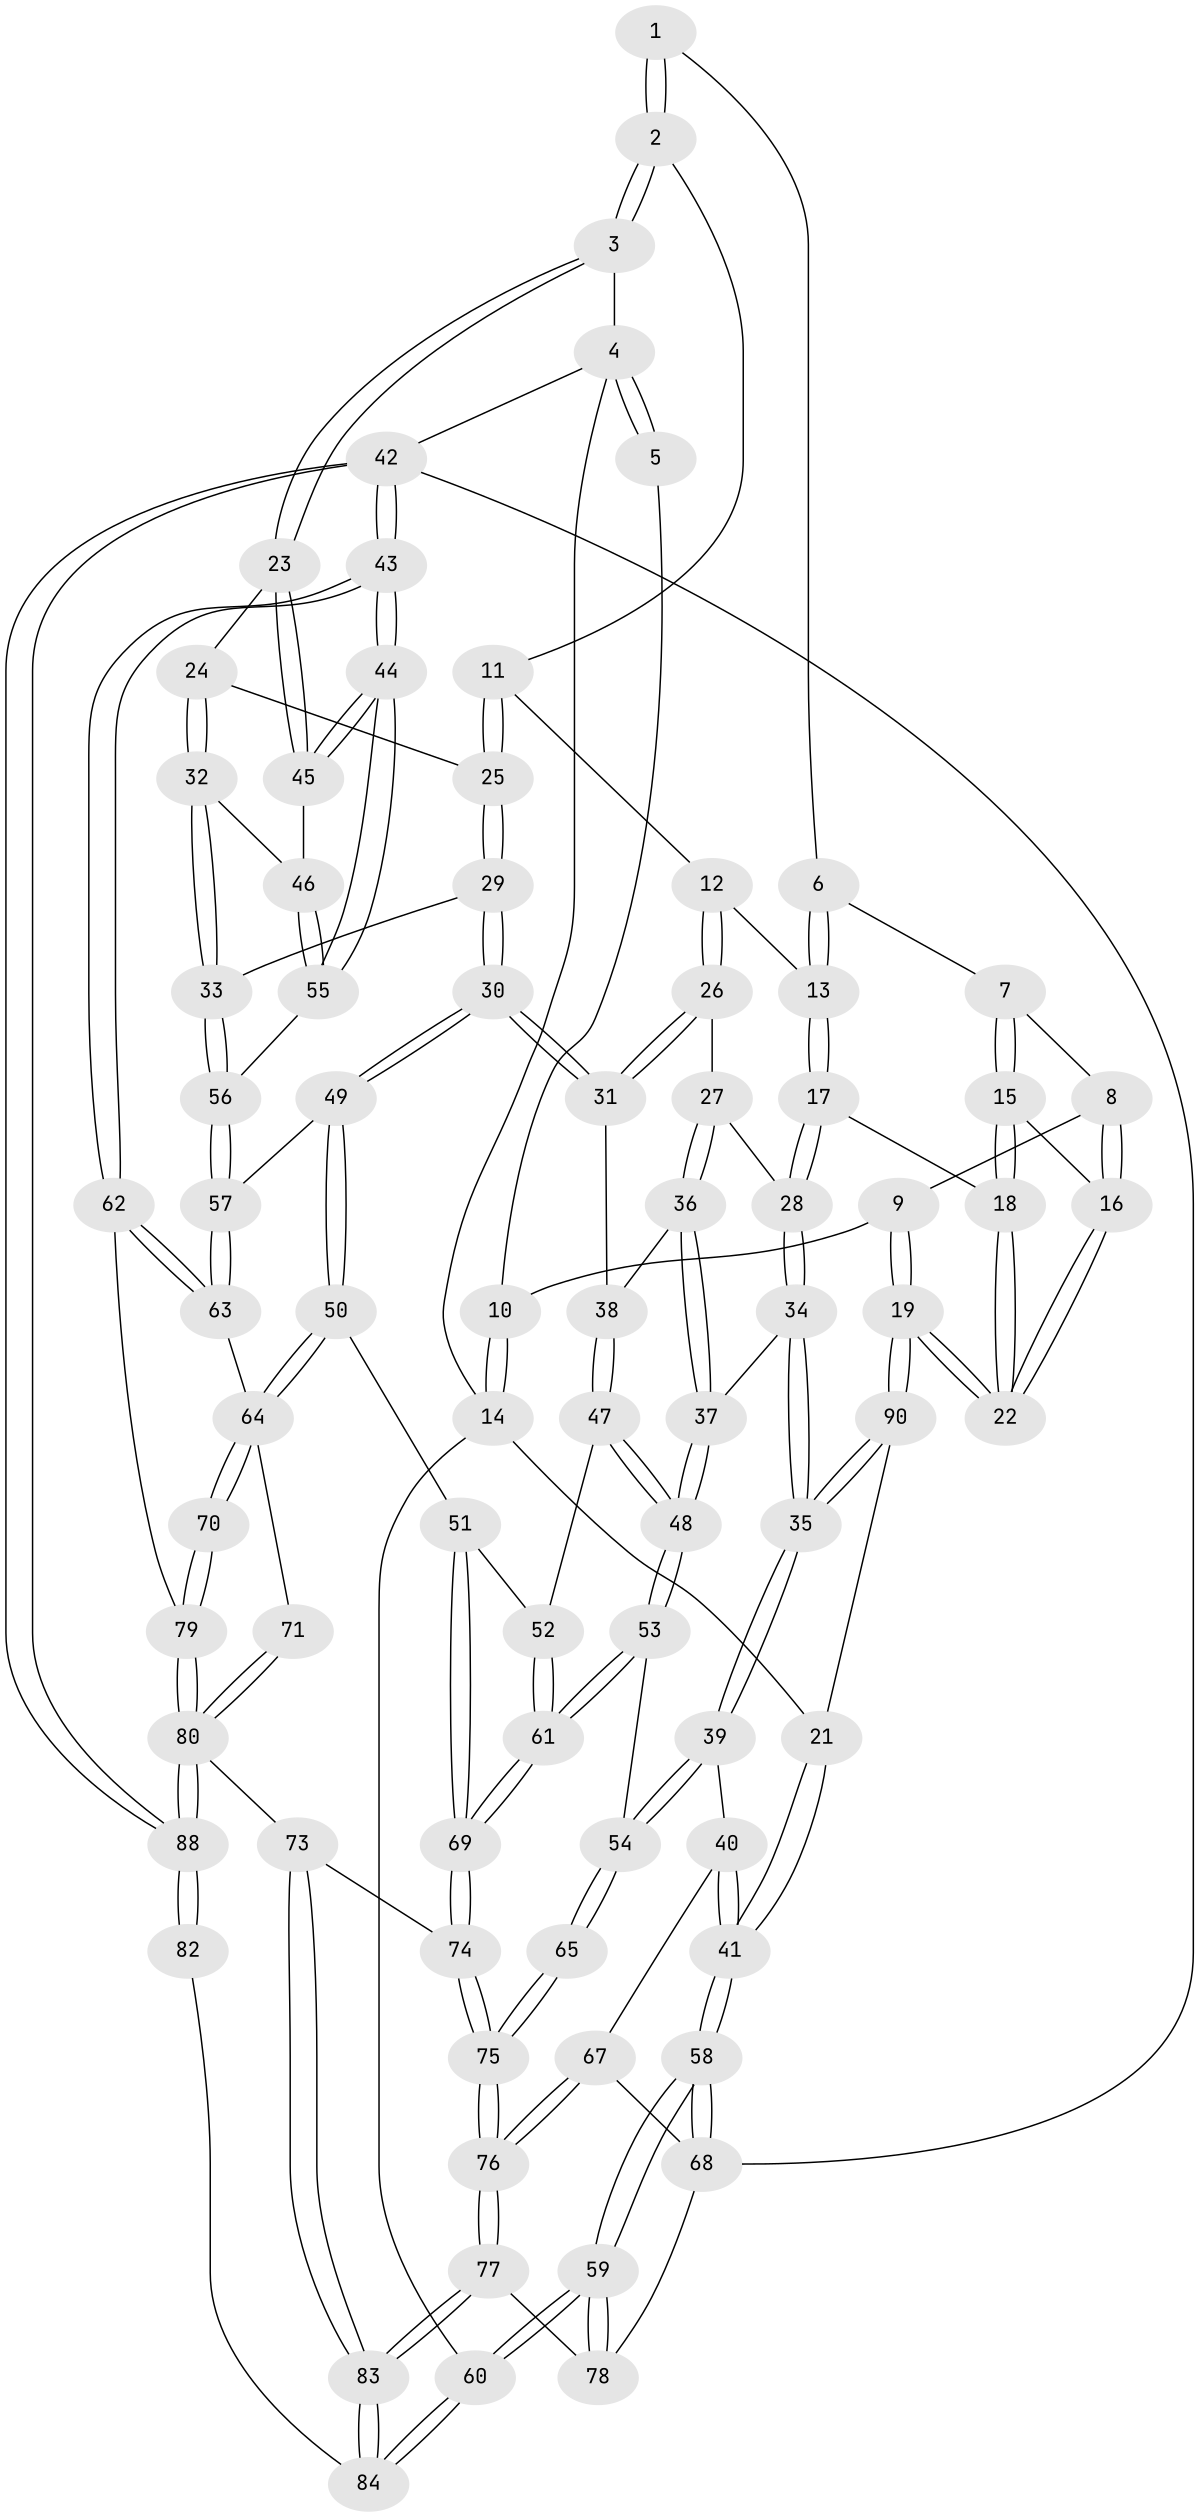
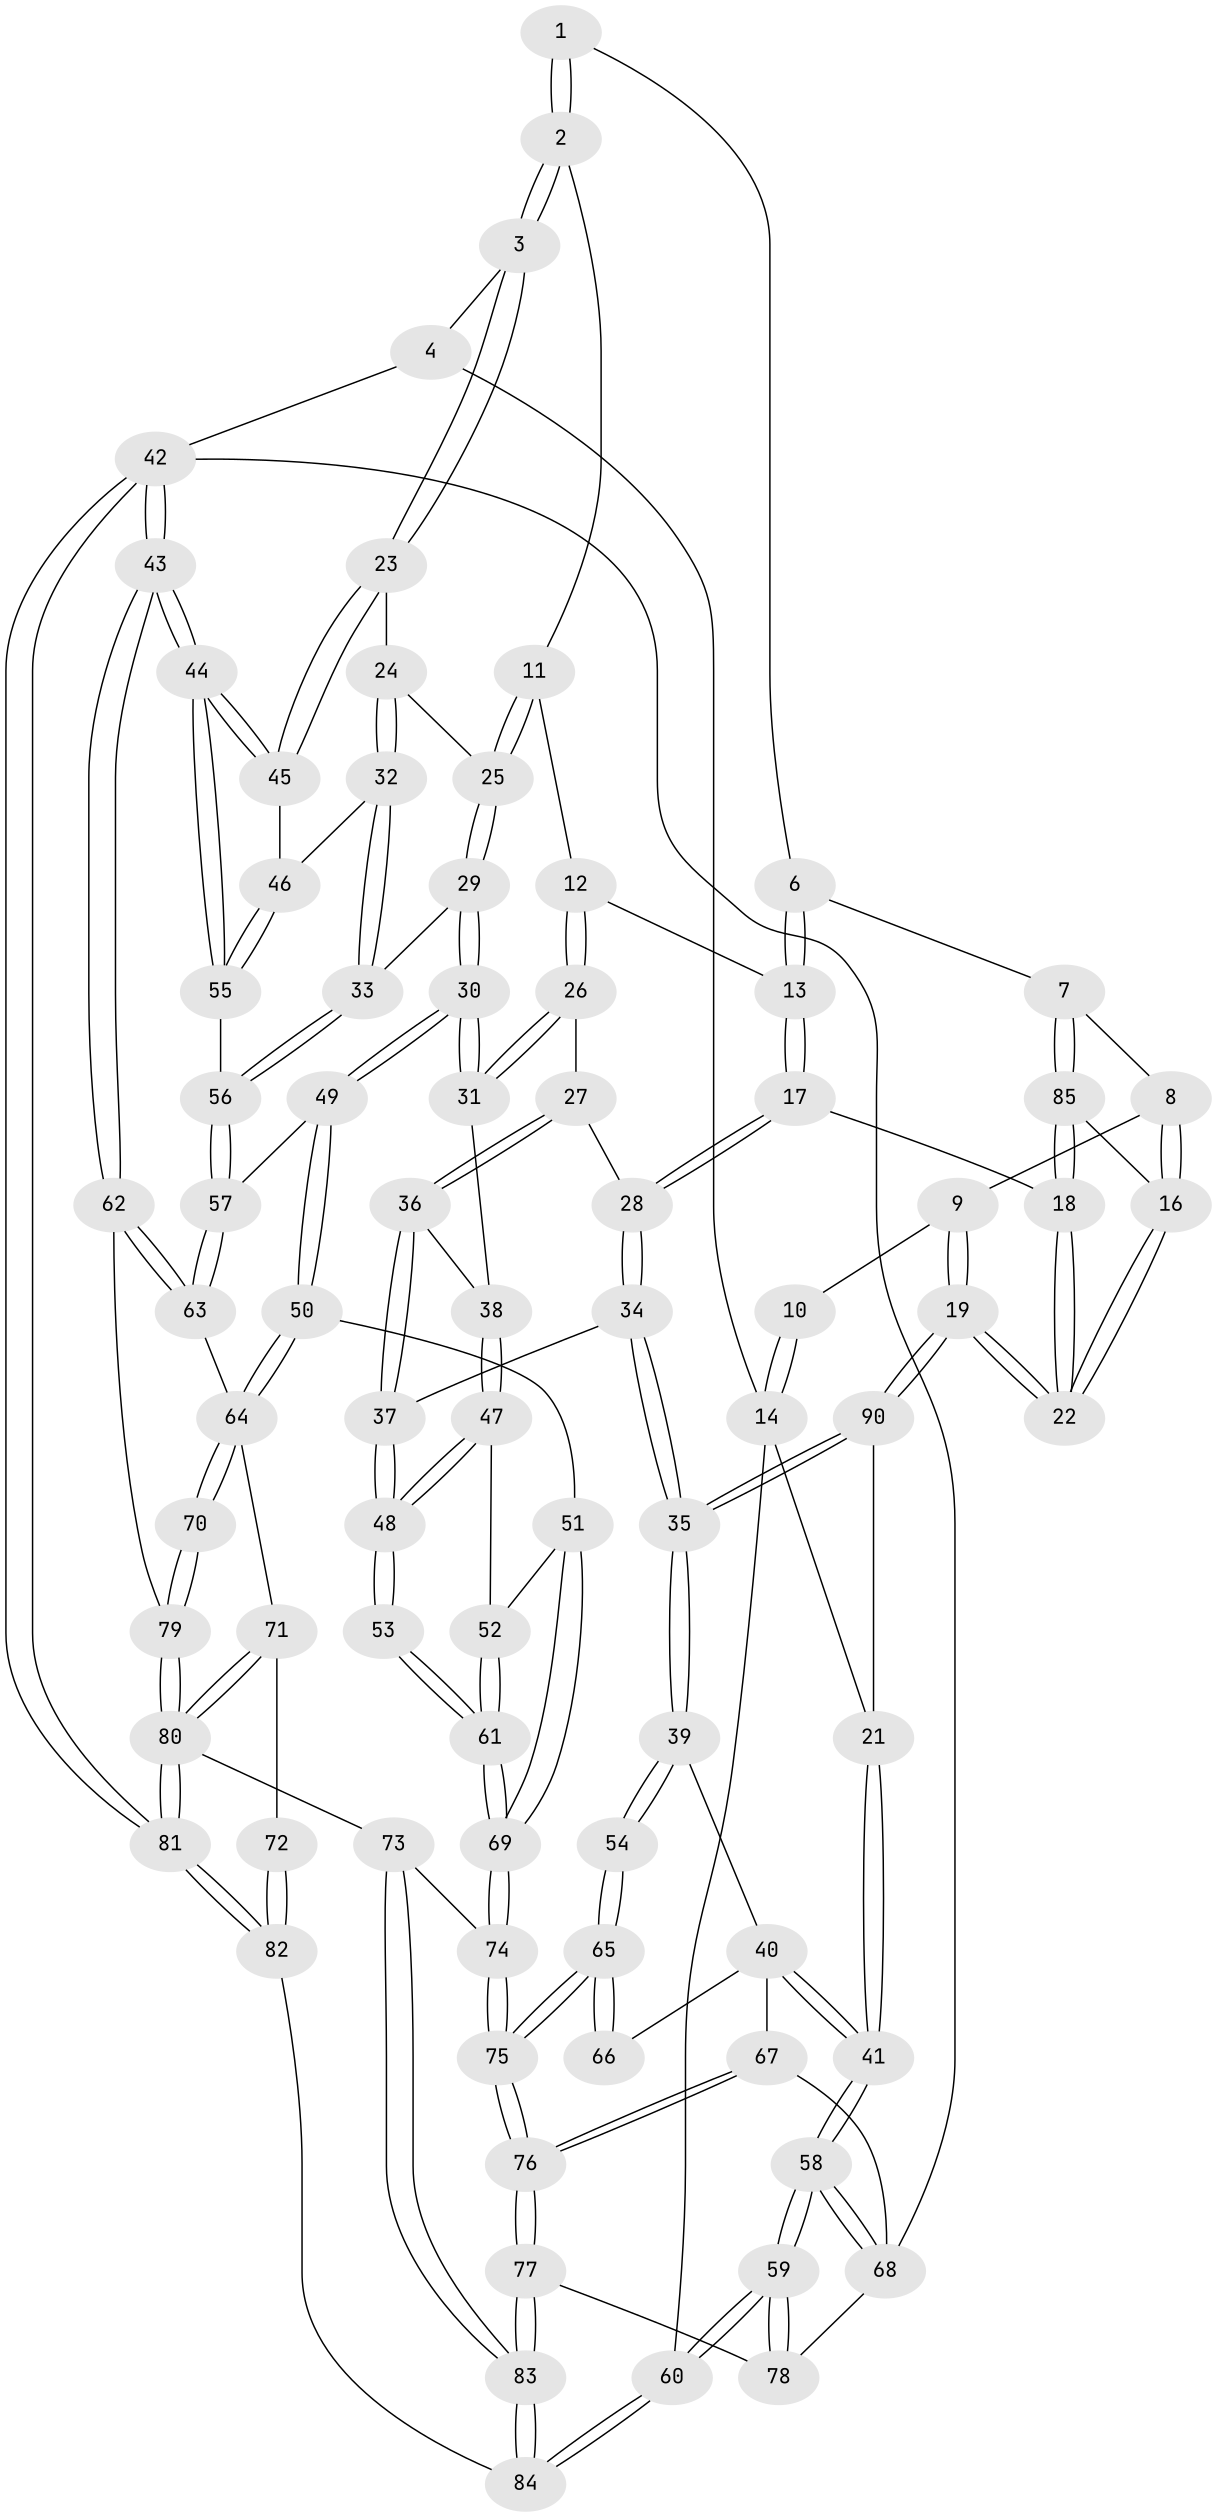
(656, 459) -> none
(1005, 1099) -> (1065, 1099)
(635, 1738) -> none
(188, 1845) -> (170, 1845)
none -> (277, 1845)
none -> (604, 2058)
